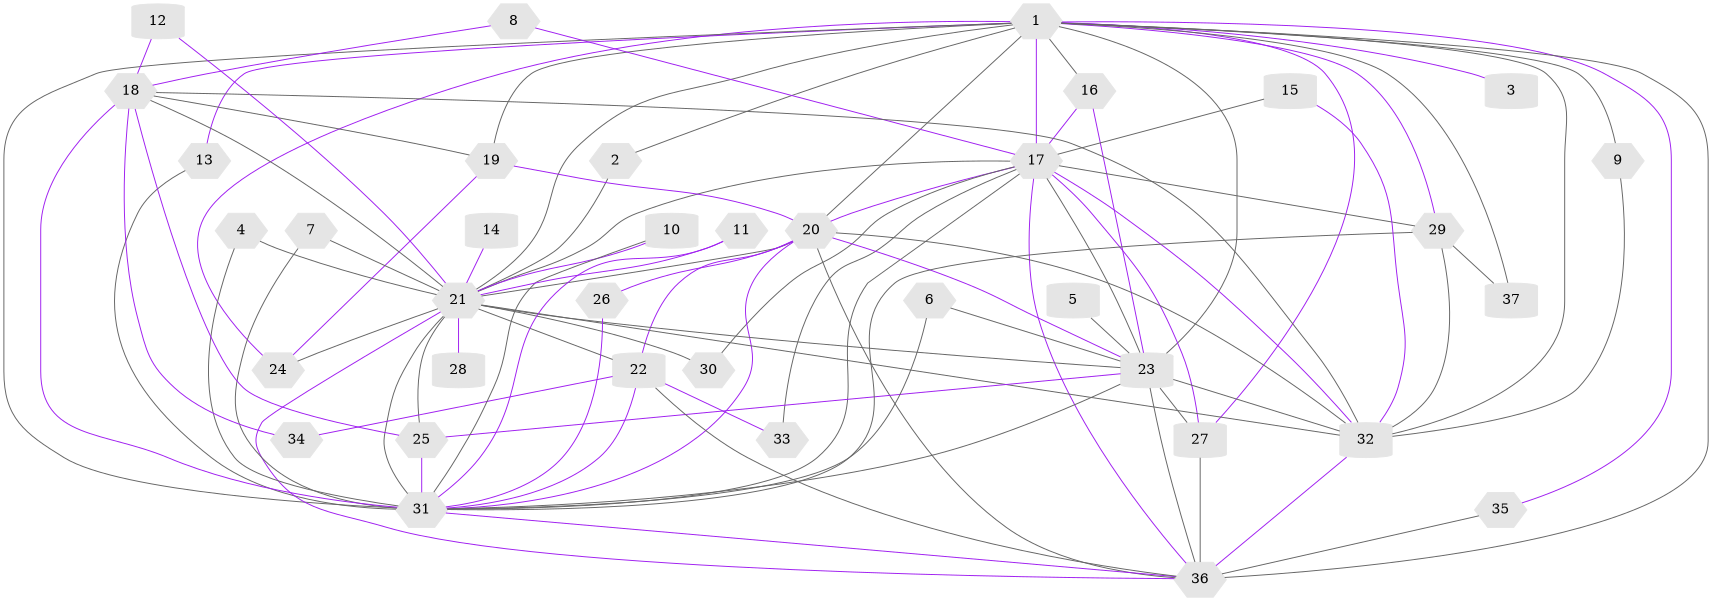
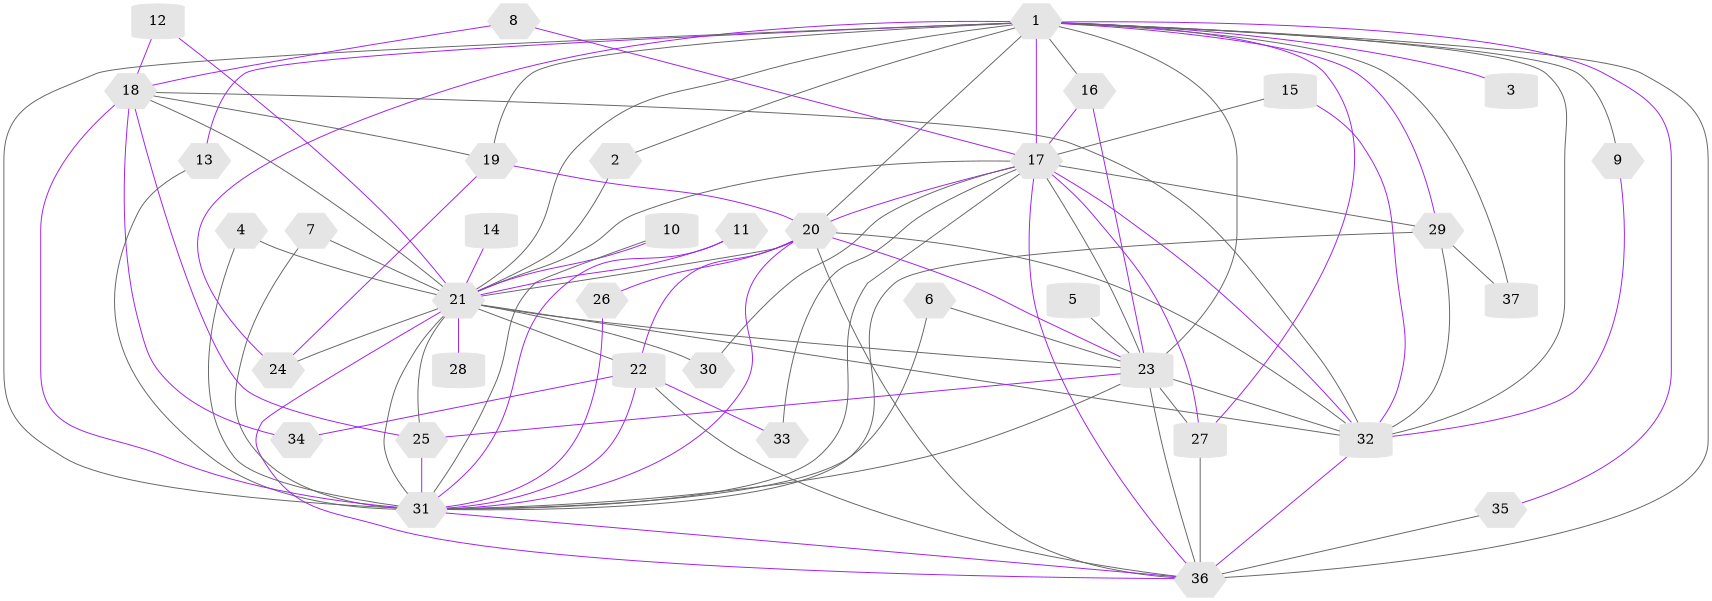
(1586, 377) -> (1586, 377)
